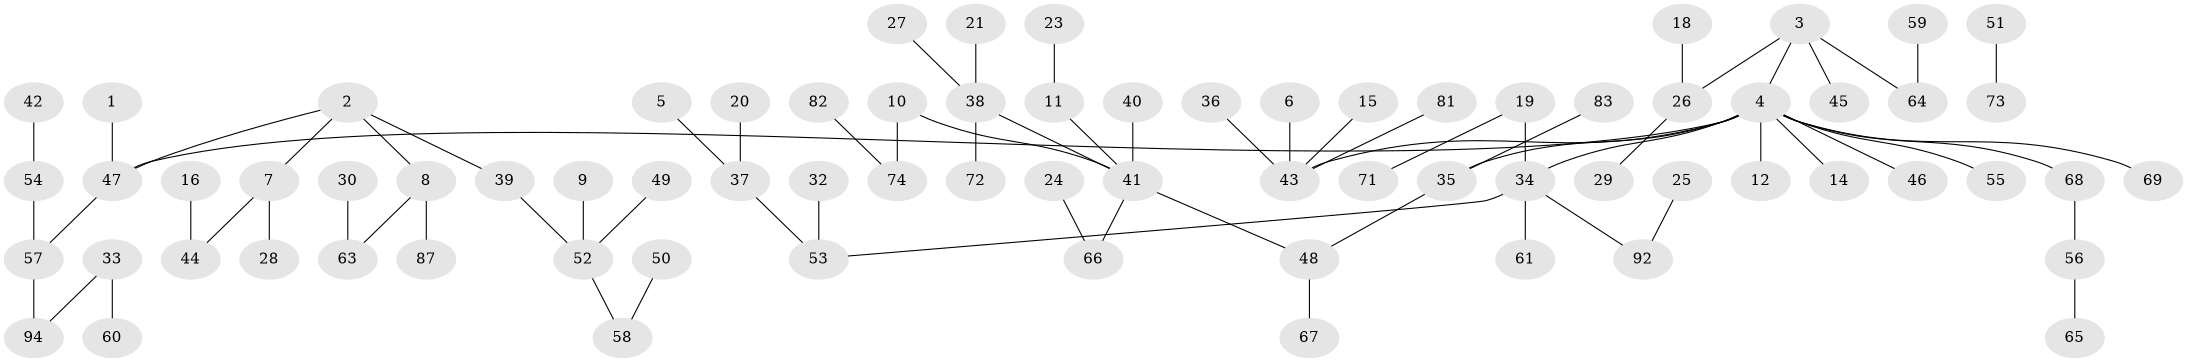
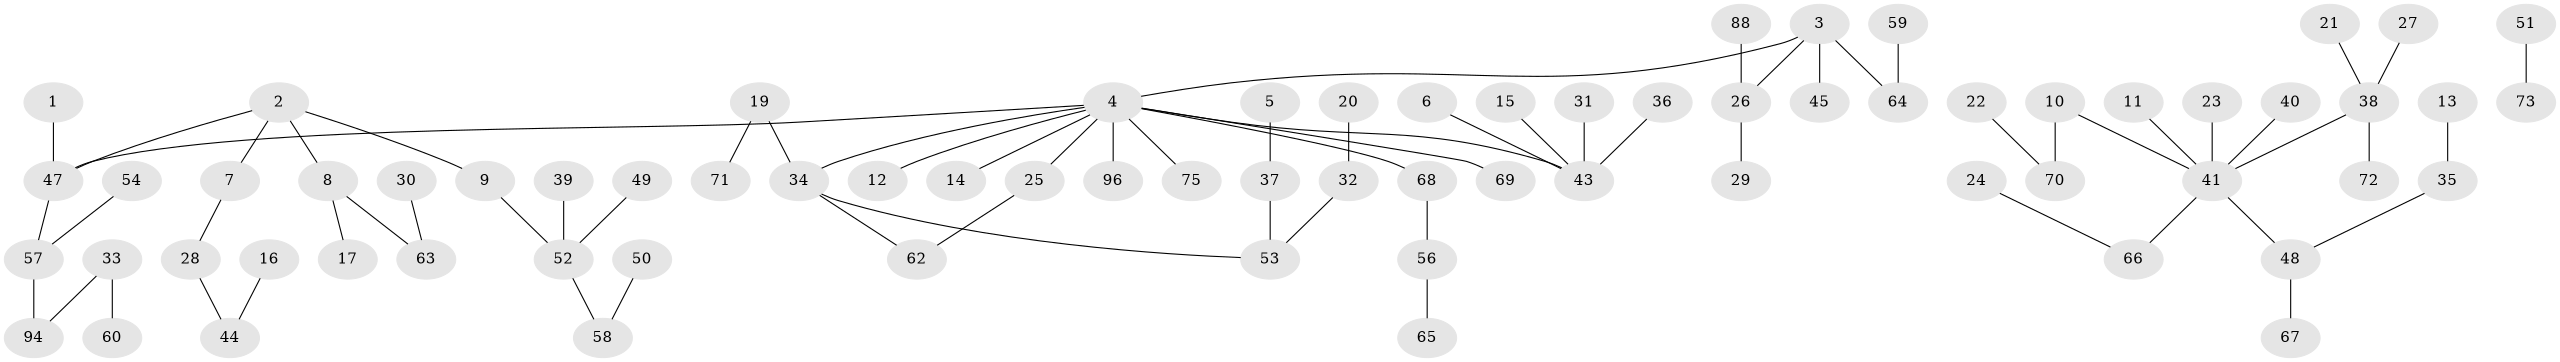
(1682, 24) -> (1741, 24)
(1054, 63) -> (2212, 142)
(34, 102) -> none
(819, 102) -> (1977, 102)
(1447, 102) -> (1584, 102)
(1604, 102) -> (2448, 102)
(426, 142) -> (388, 140)
(1604, 142) -> (1074, 142)
(740, 143) -> (1349, 142)
(897, 181) -> (2055, 181)
(1918, 181) -> (1113, 181)
(1996, 181) -> (1192, 181)
(230, 220) -> (210, 299)
(426, 259) -> (348, 259)
(1525, 259) -> none
(1643, 259) -> (917, 259)
